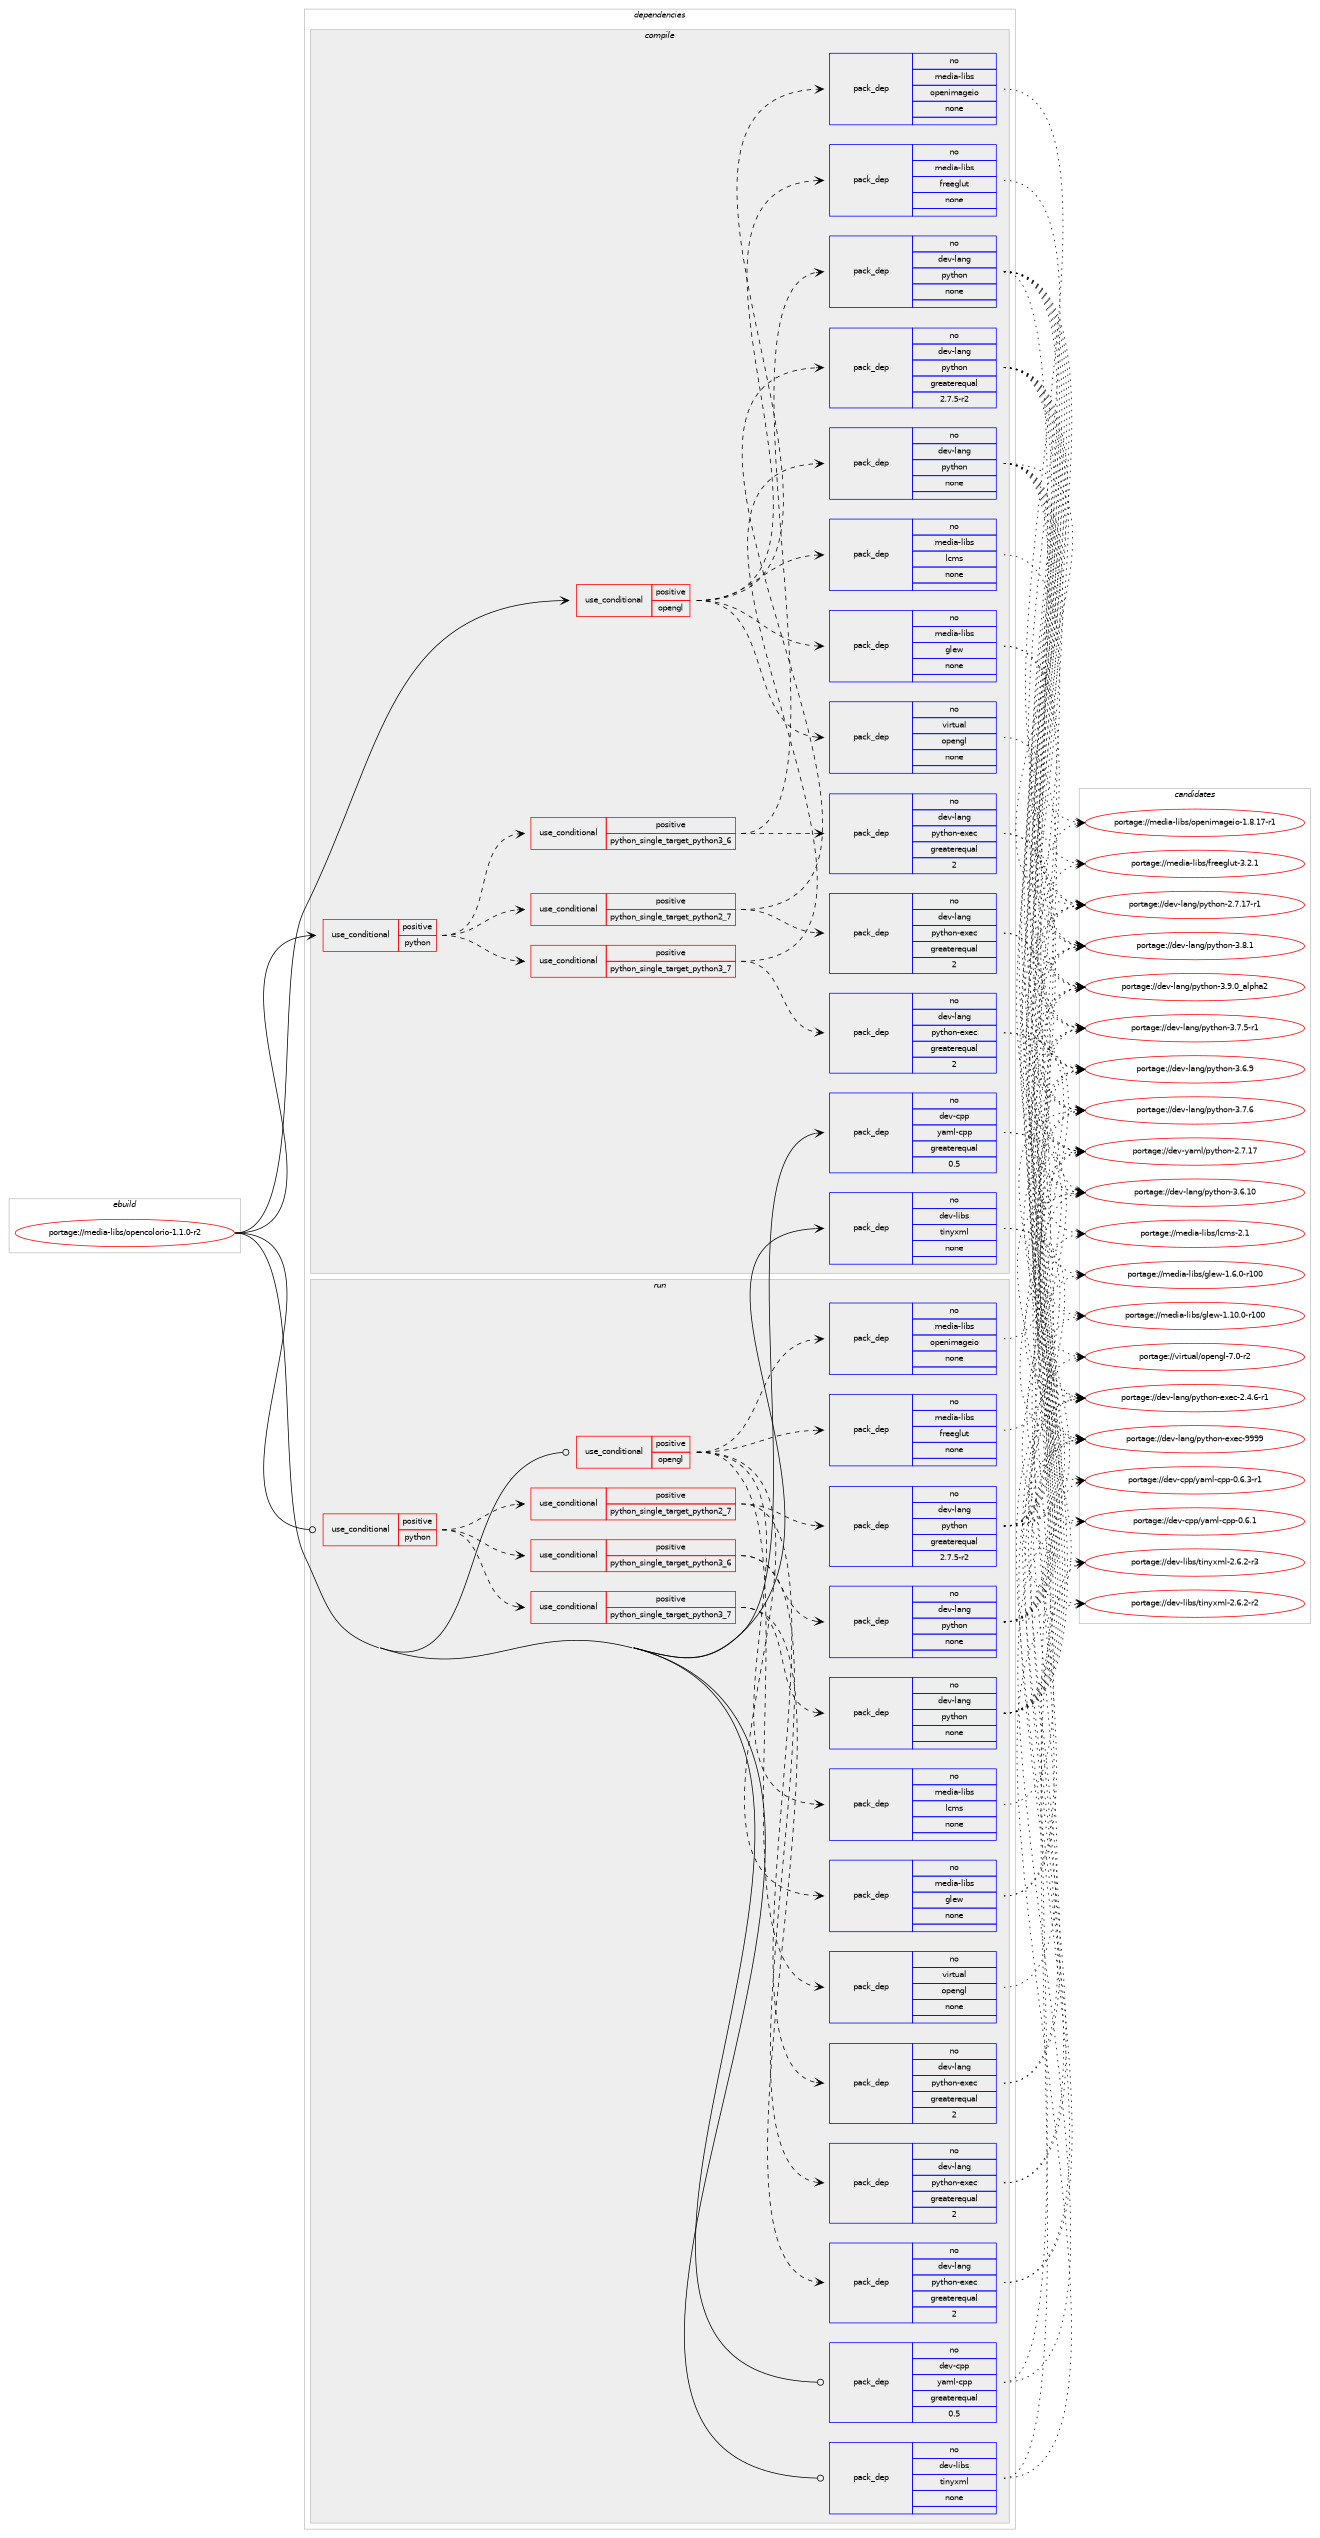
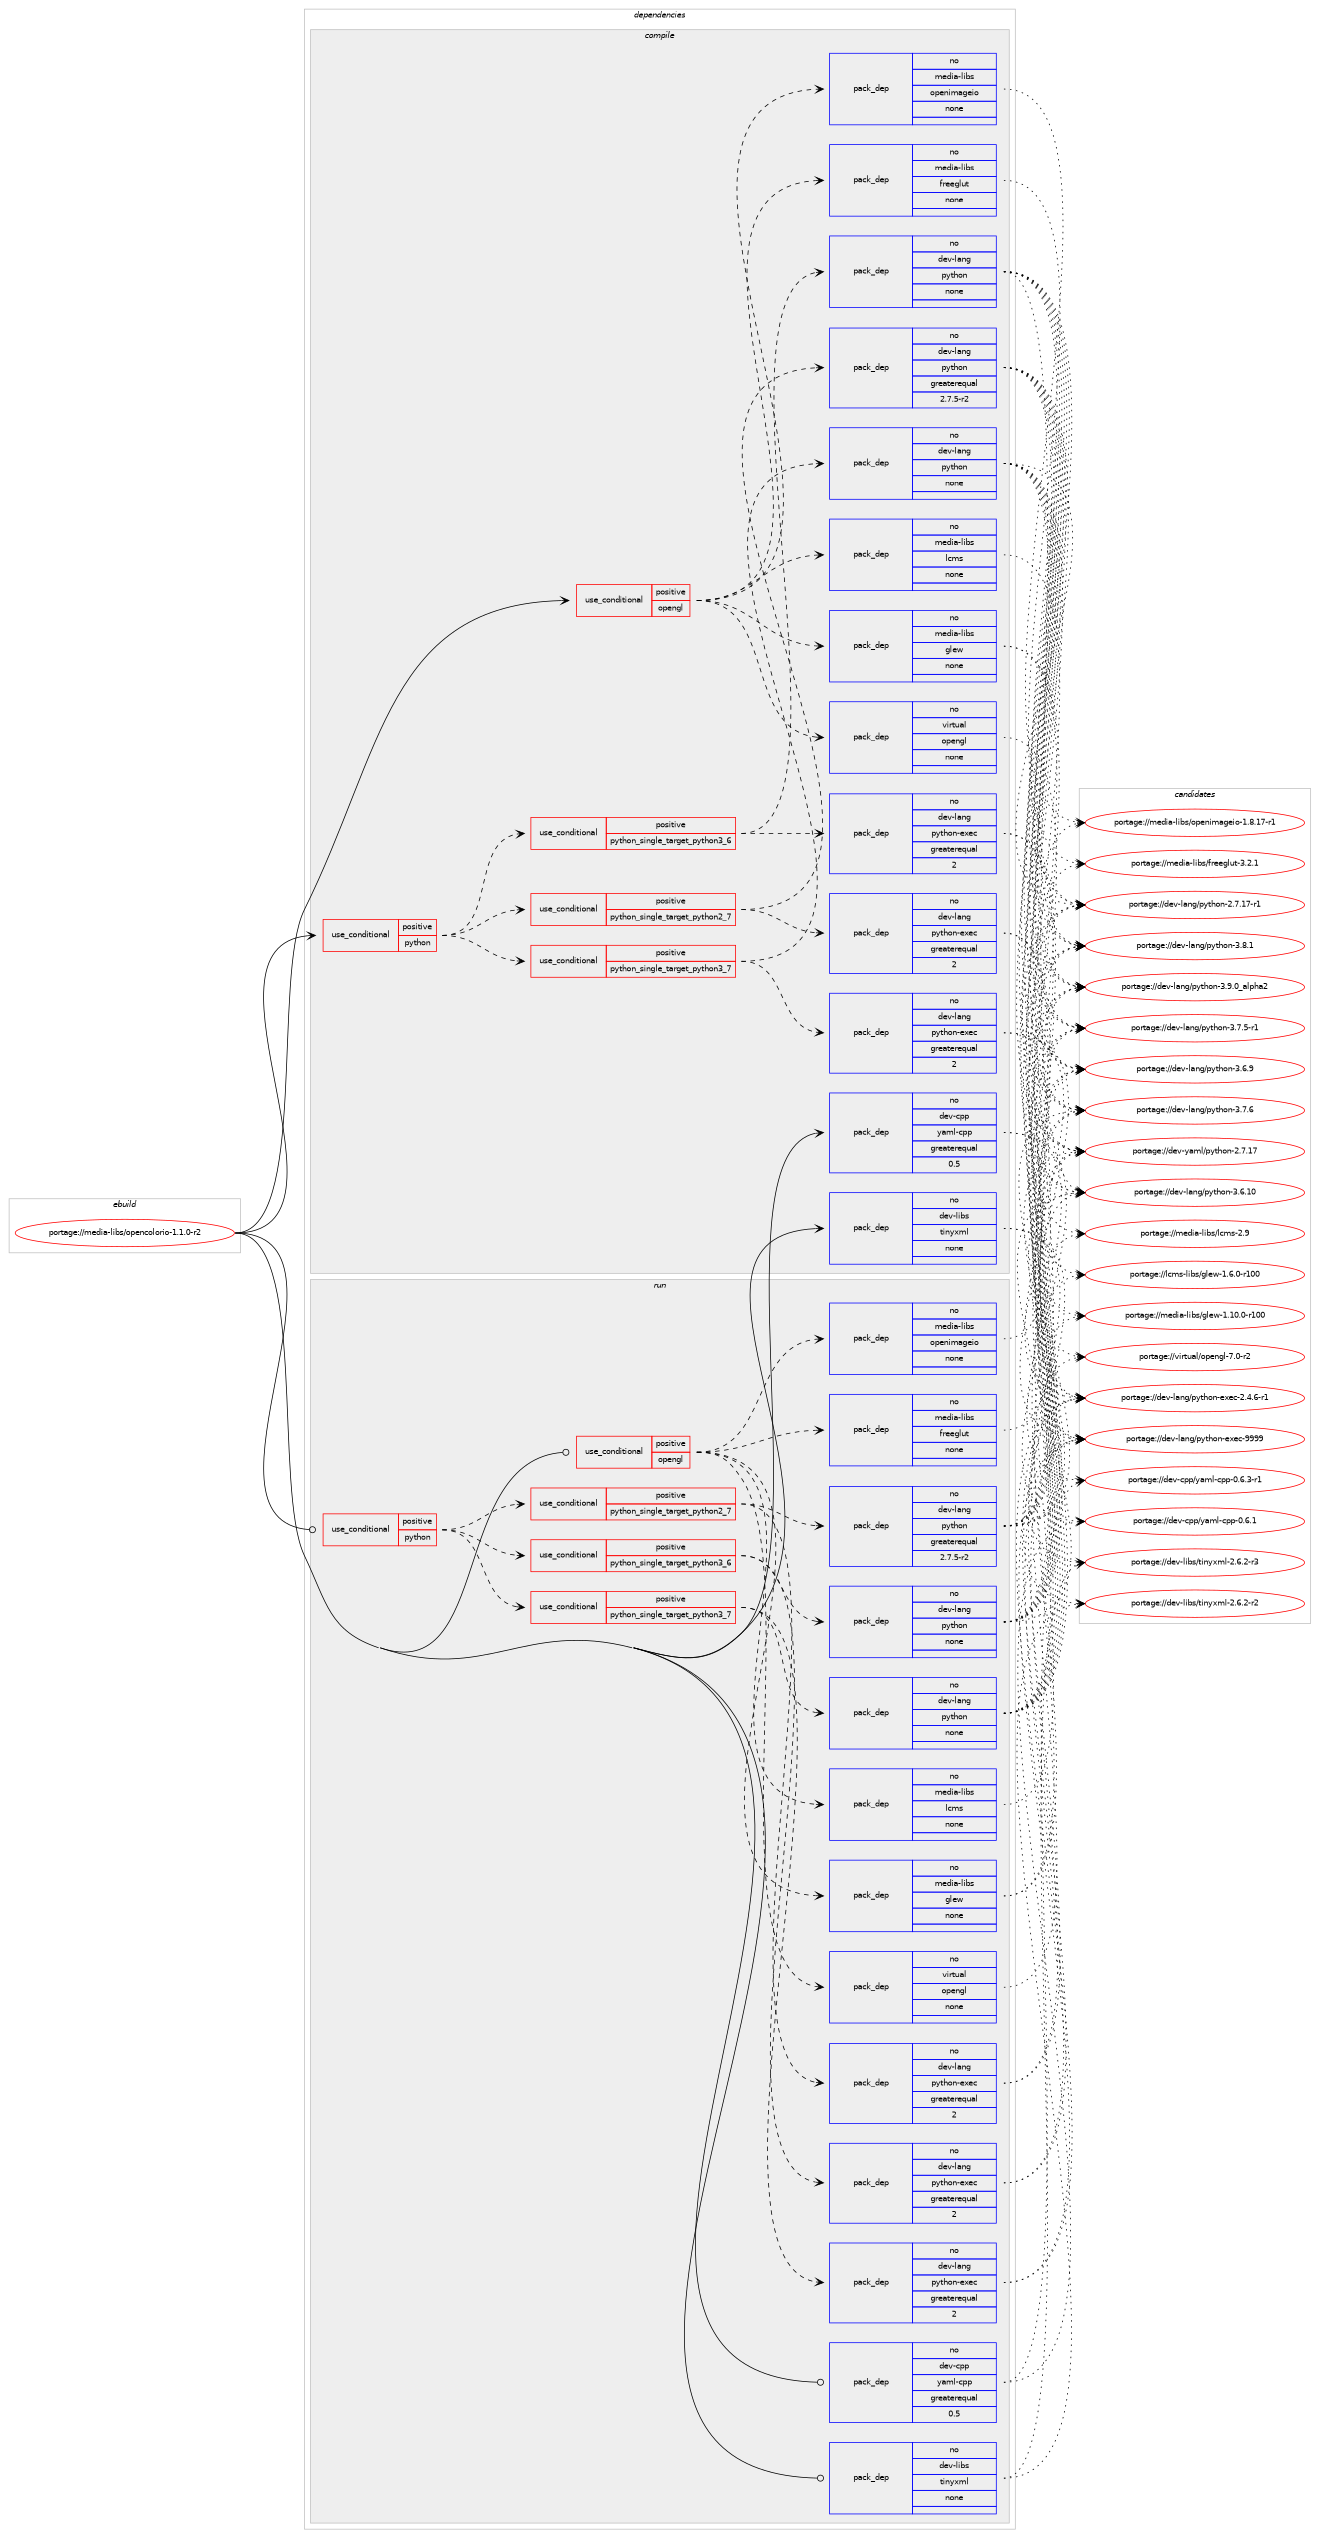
(1195, 1234) -> (1195, 1234)
(1195, 1275) -> (1195, 1275)
